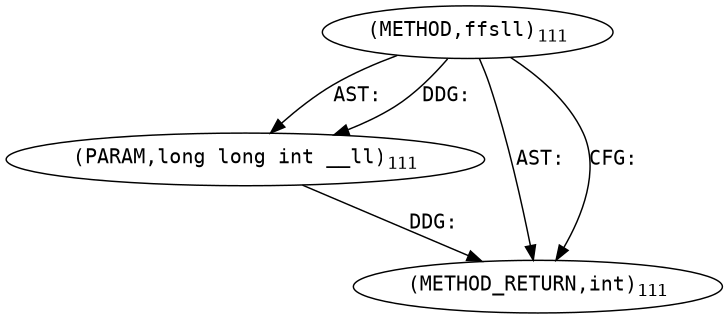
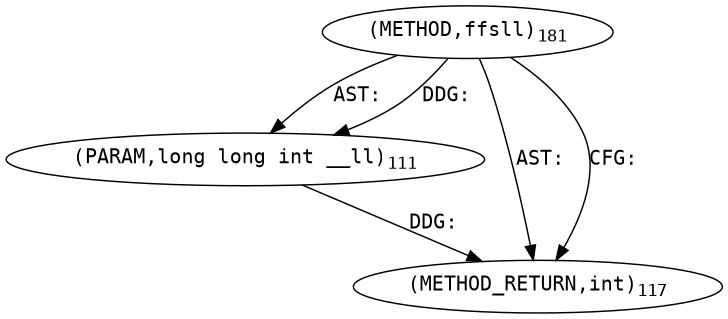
(553, 30) -> (553, 30)
(653, 284) -> (653, 284)
